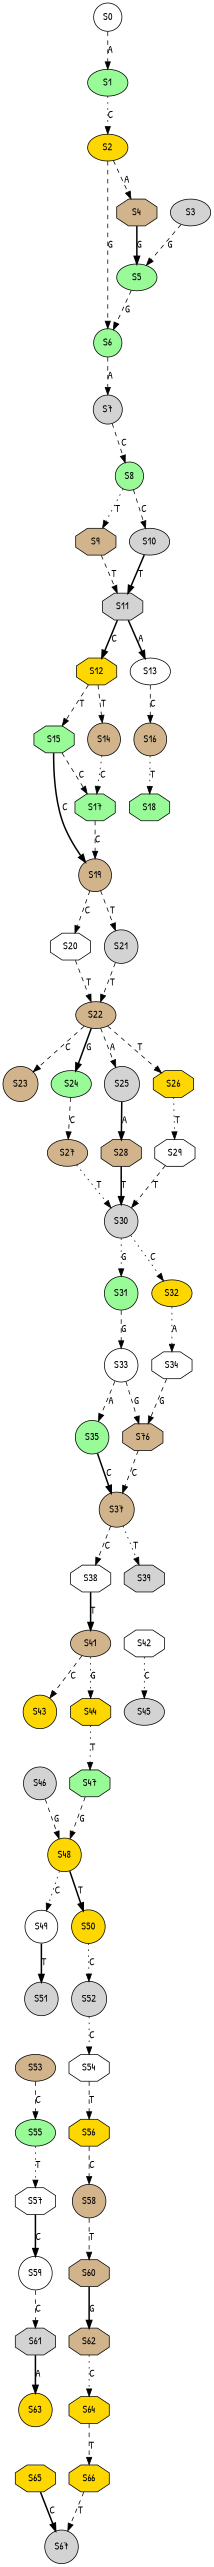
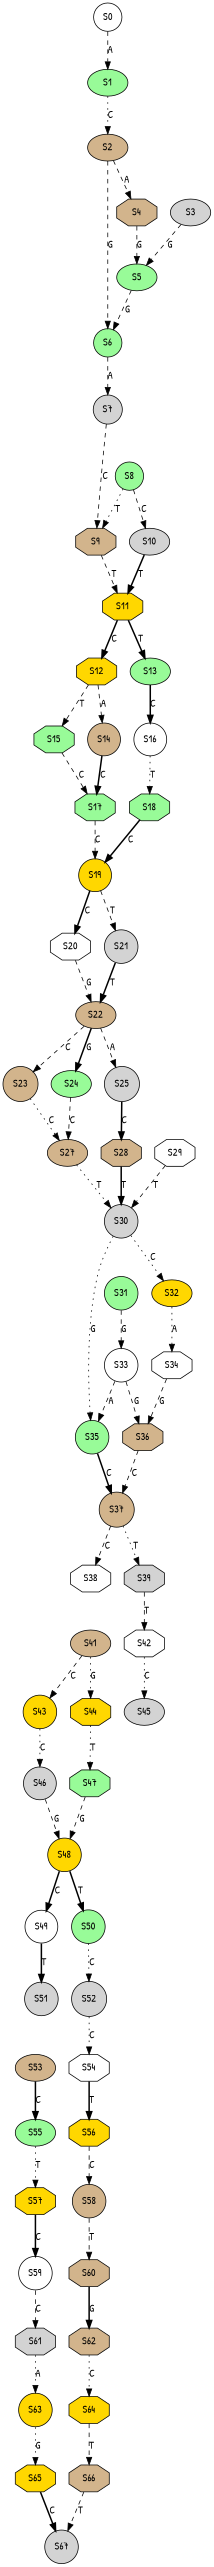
(108, 148) -> (108, 148)
(137, 241) -> (137, 241)
(117, 439) -> (102, 472)
(123, 607) -> (123, 607)
(141, 639) -> (141, 639)
(150, 671) -> (150, 671)
(150, 700) -> (150, 700)
(104, 704) -> (104, 704)
(150, 739) -> (150, 739)
(100, 771) -> (100, 771)
(59, 807) -> (125, 838)
(95, 875) -> (95, 875)
(84, 908) -> (84, 908)
(109, 979) -> (109, 979)
(89, 983) -> (89, 983)
(173, 1084) -> none
none -> (43, 1116)
(125, 1120) -> (125, 1120)
(121, 1254) -> (91, 1323)
(143, 1437) -> (143, 1437)
(91, 1607) -> none
none -> (144, 1607)
none -> (40, 1744)
(54, 1887) -> (54, 1887)
(88, 1927) -> (88, 1927)
(35, 2097) -> (35, 2097)
(89, 2097) -> (89, 2097)
(35, 2201) -> (35, 2201)
(35, 2370) -> (35, 2370)
none -> (35, 2442)
(89, 2478) -> (89, 2478)
